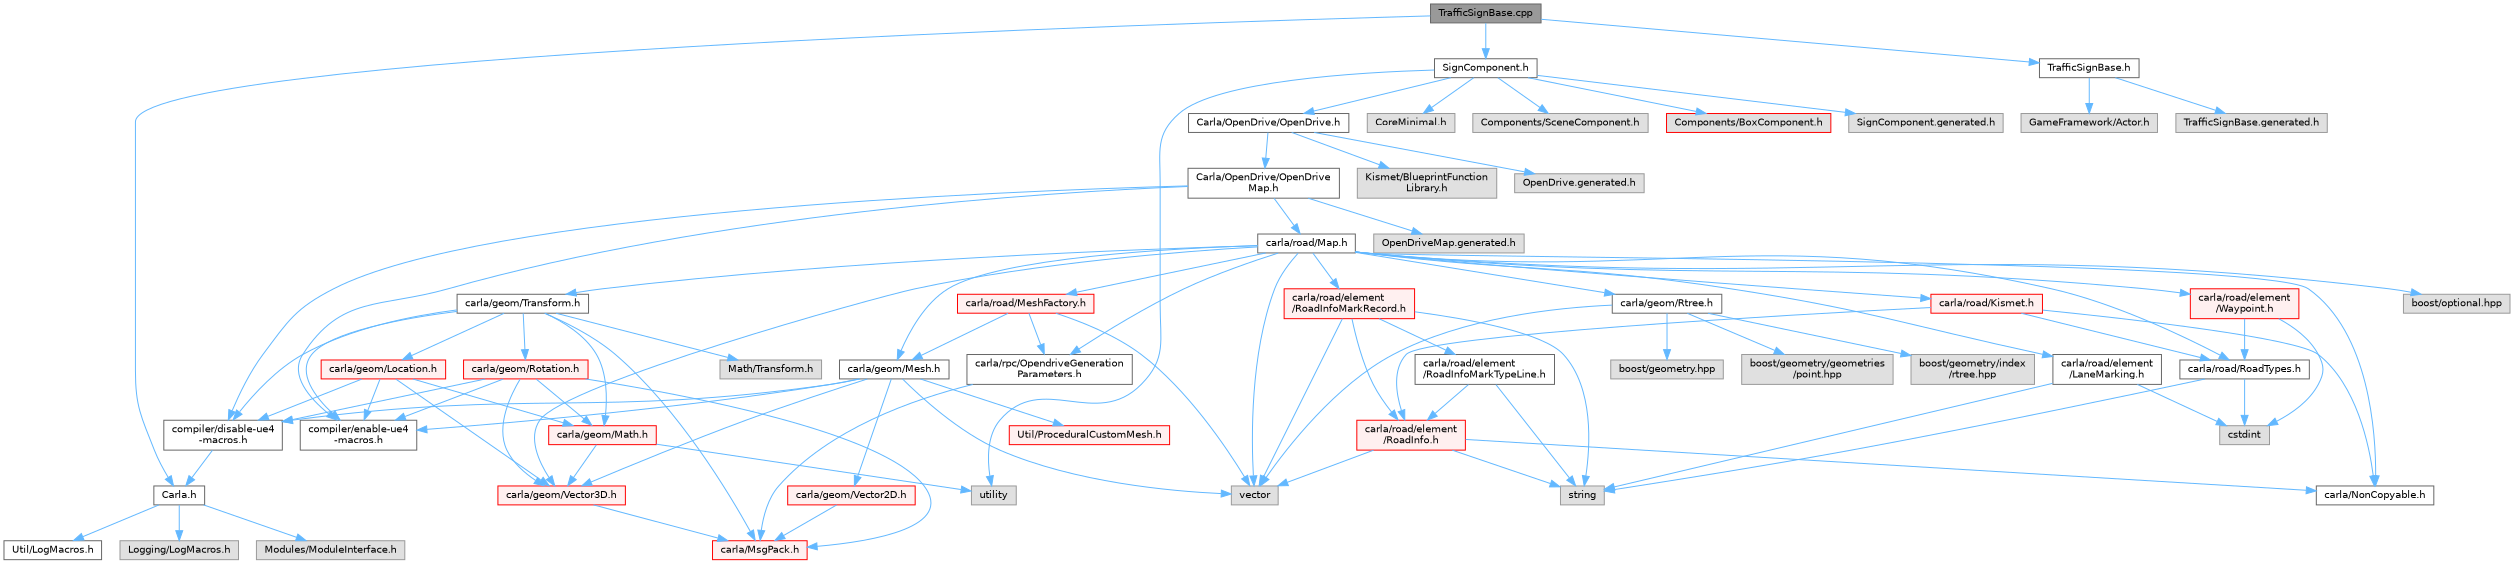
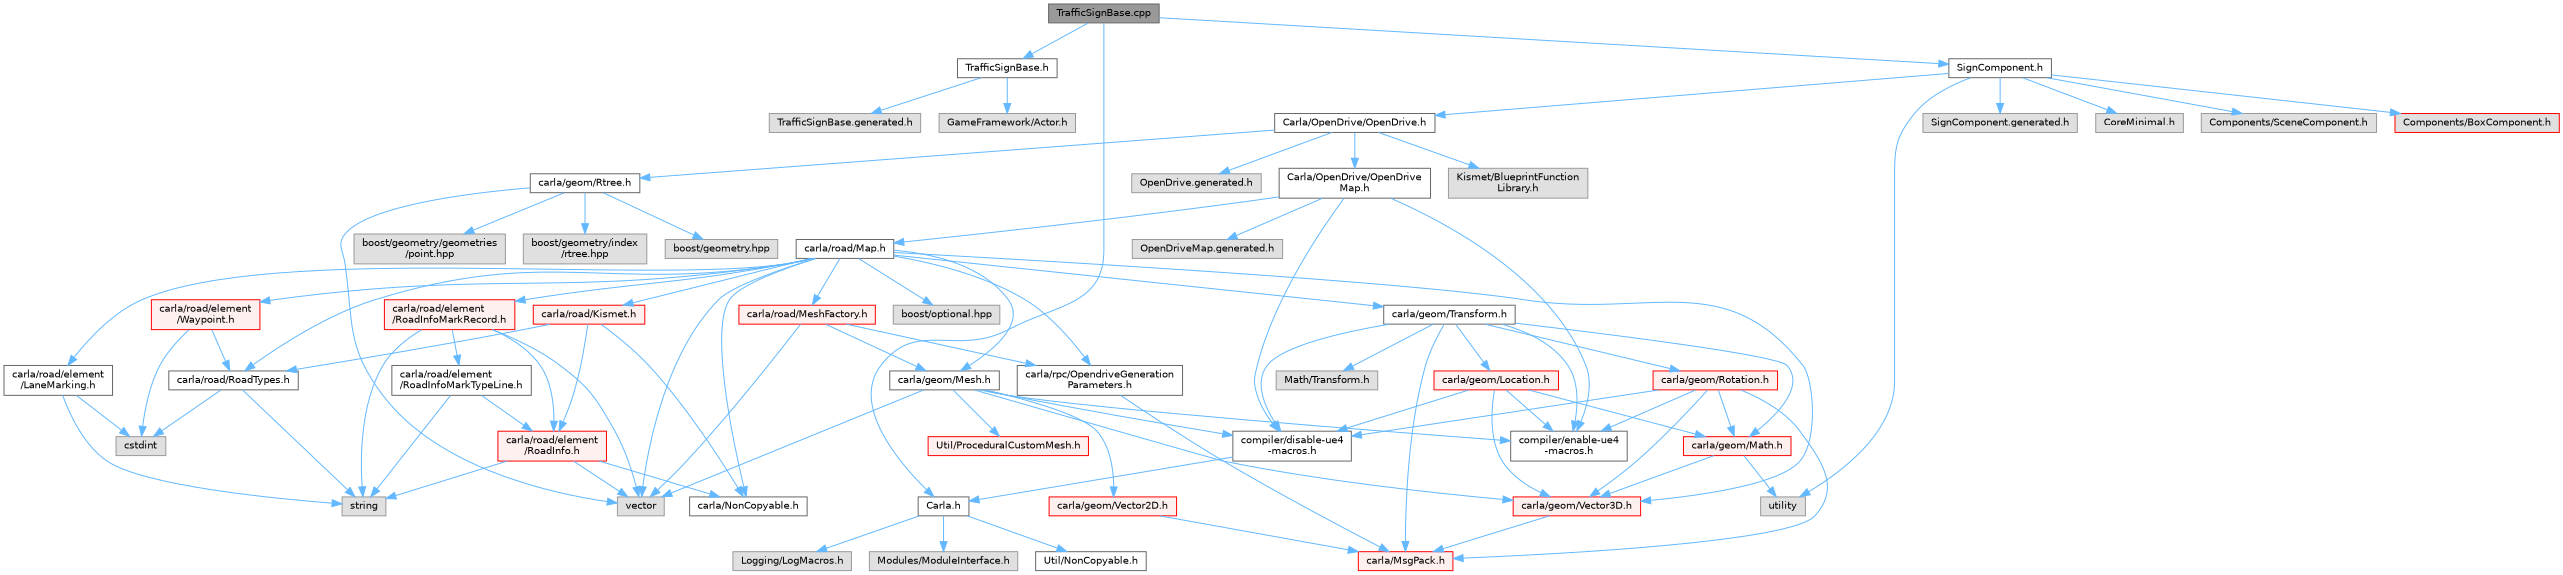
(1480, 273) -> (962, 154)
(53, 550) -> (1091, 561)
